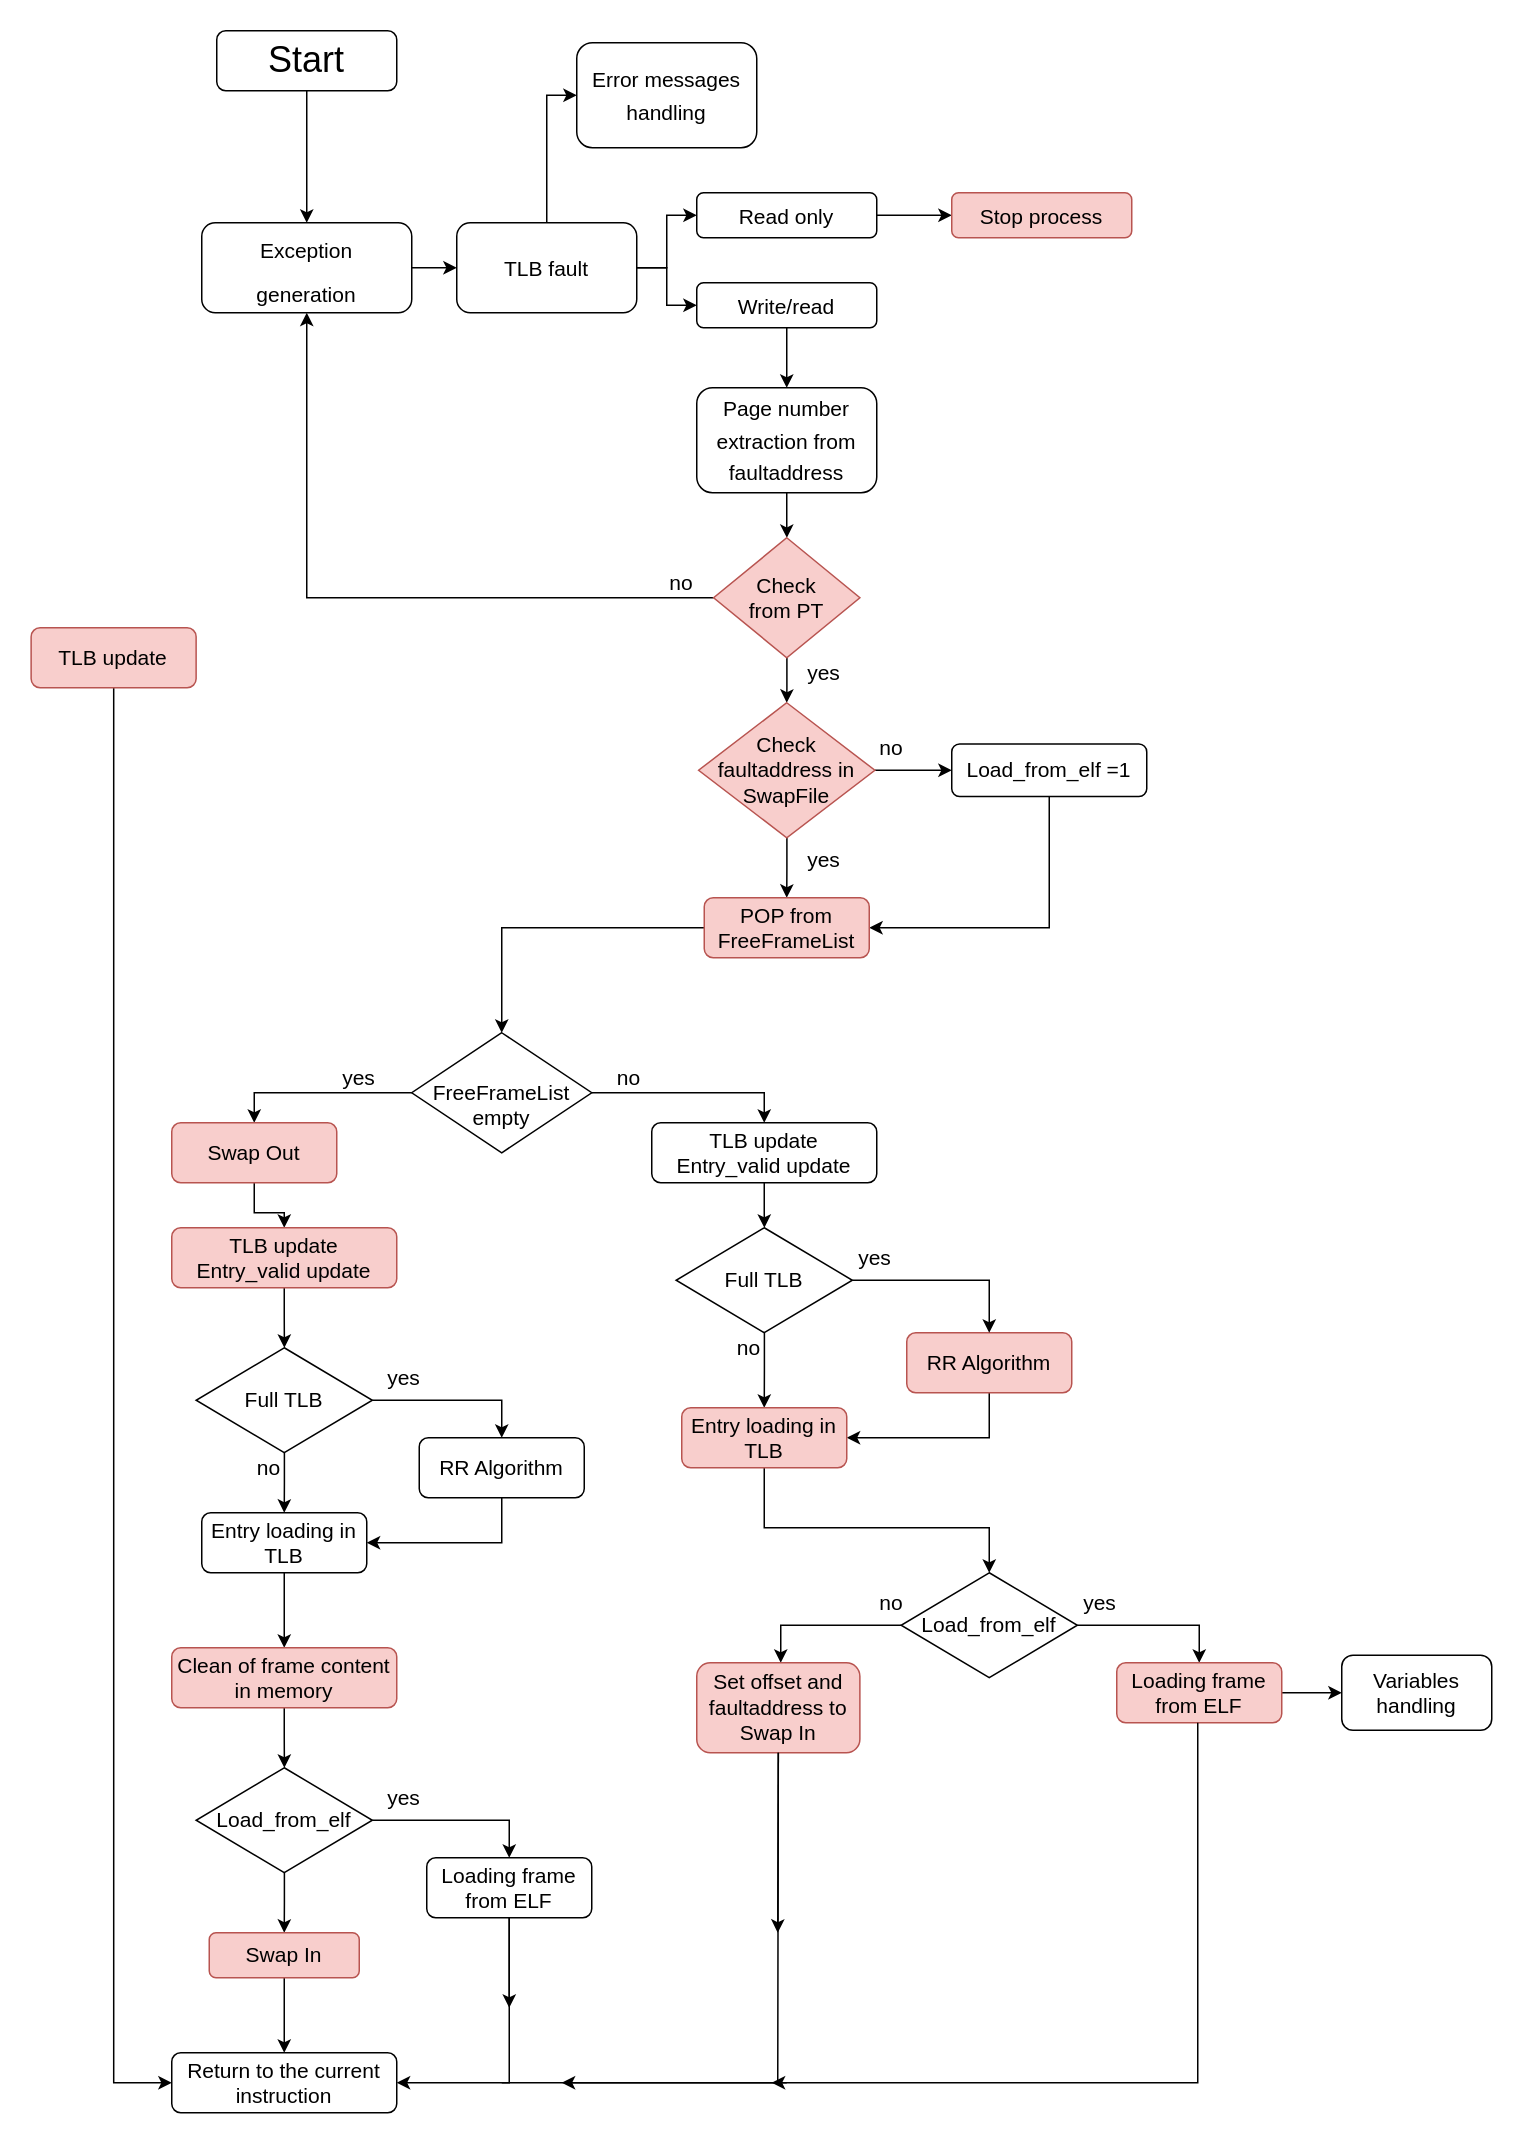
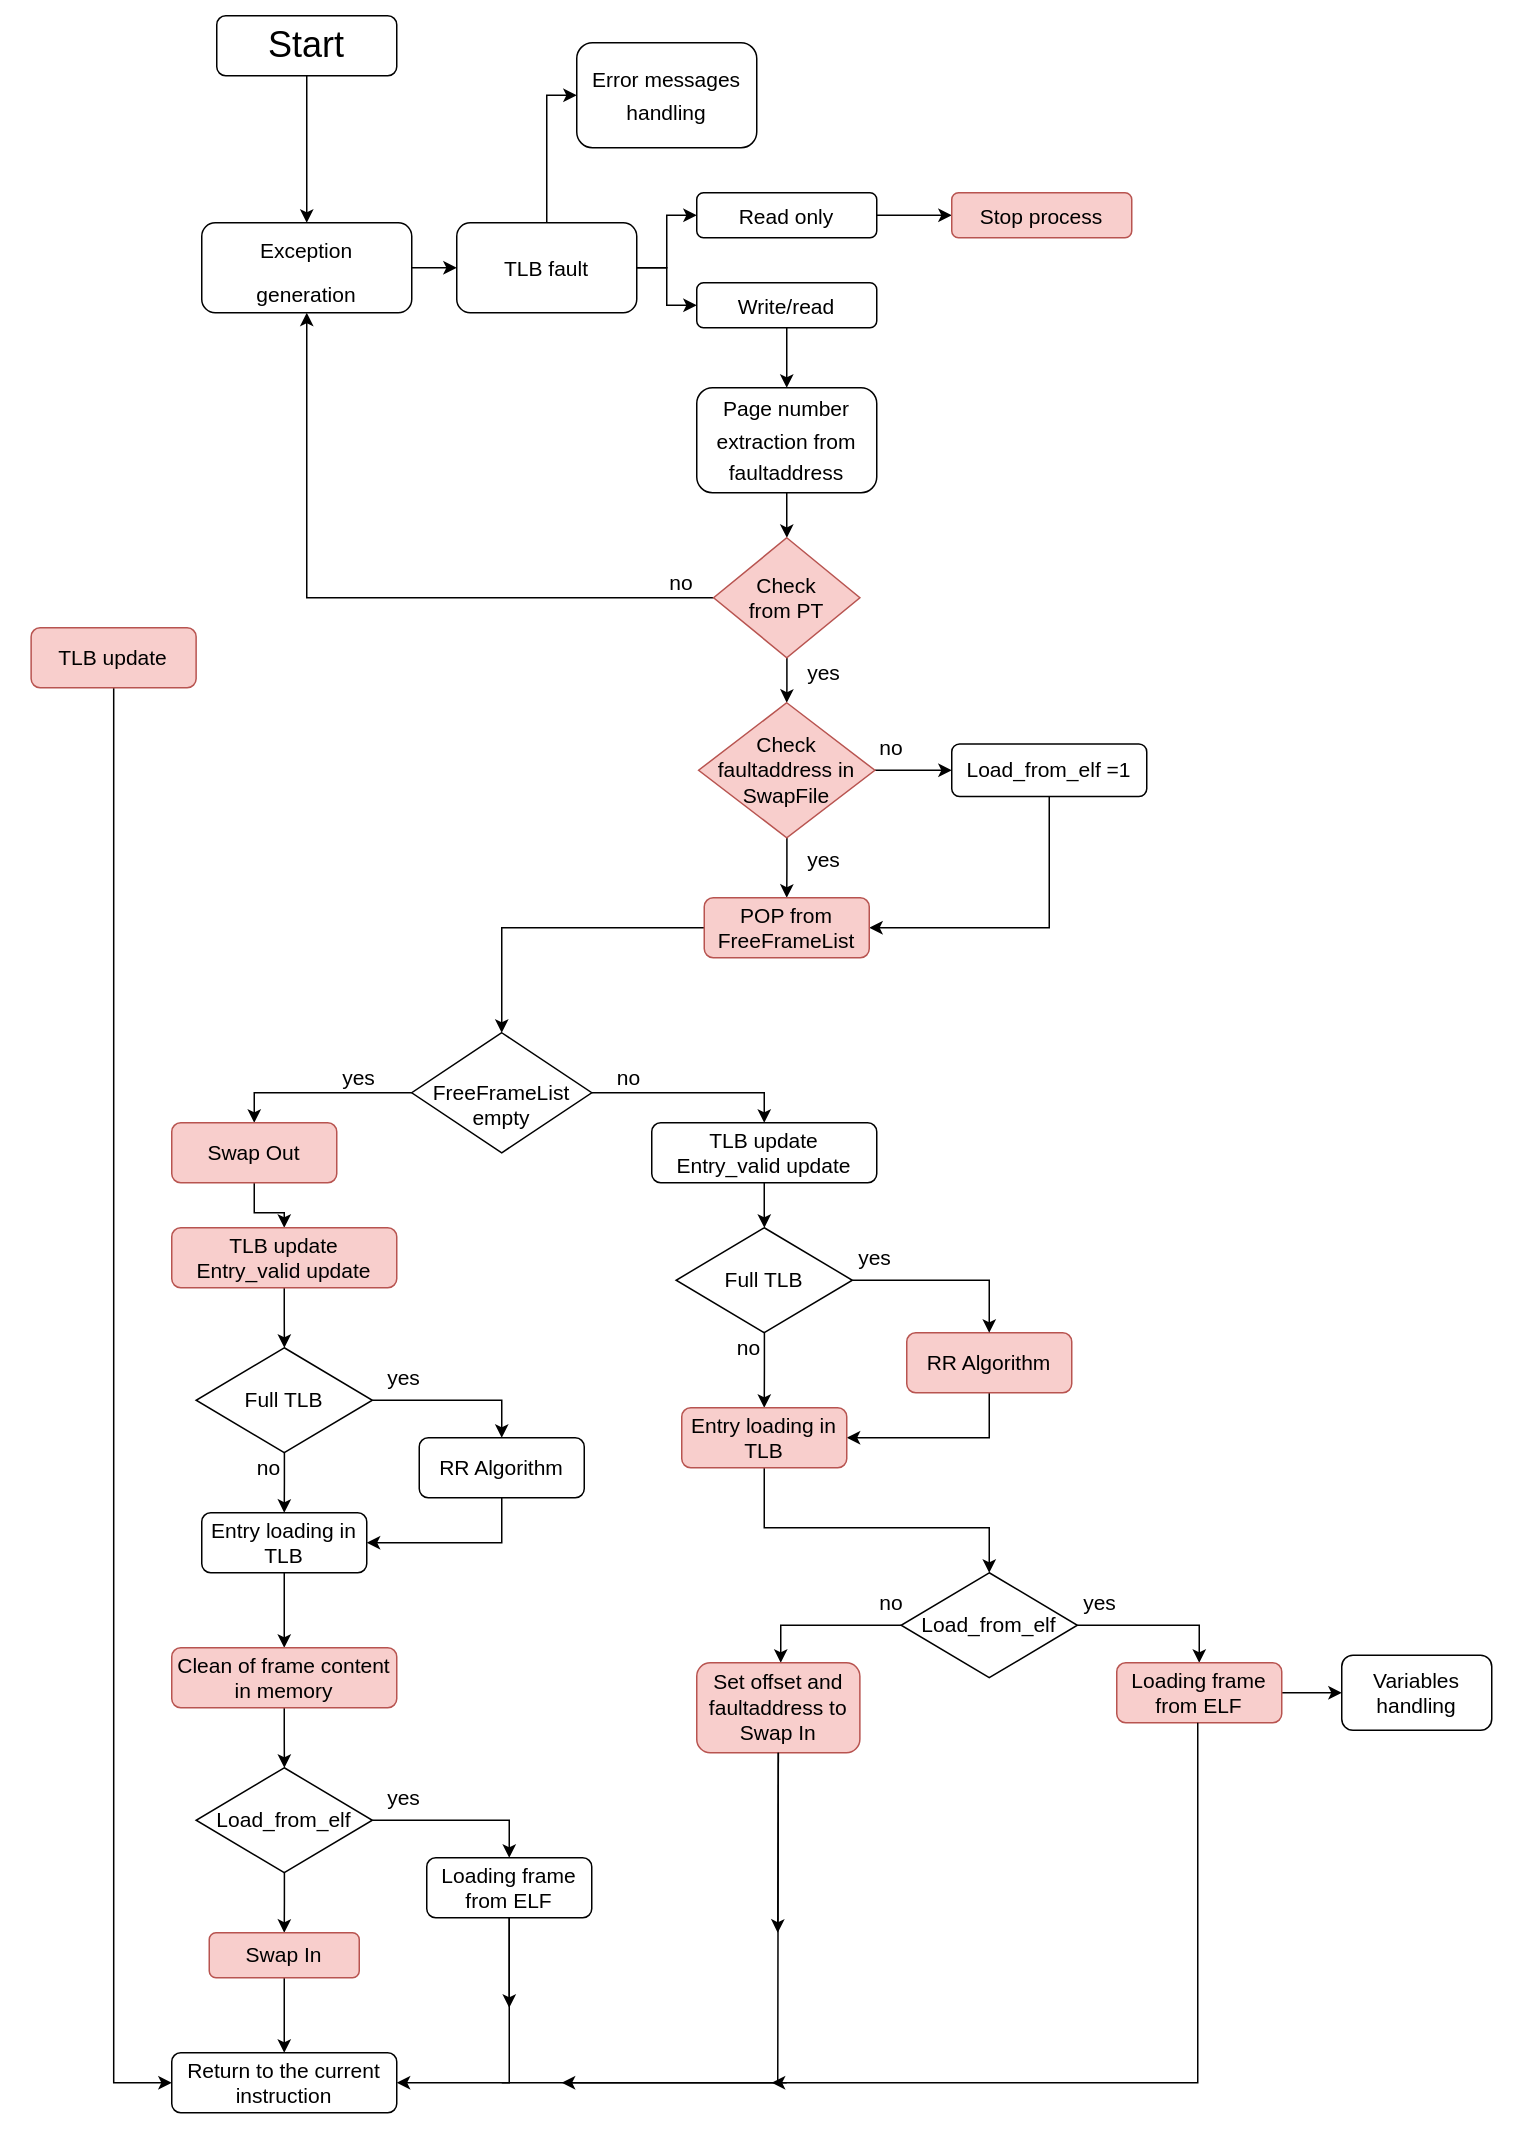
(307, 61) -> (307, 46)
